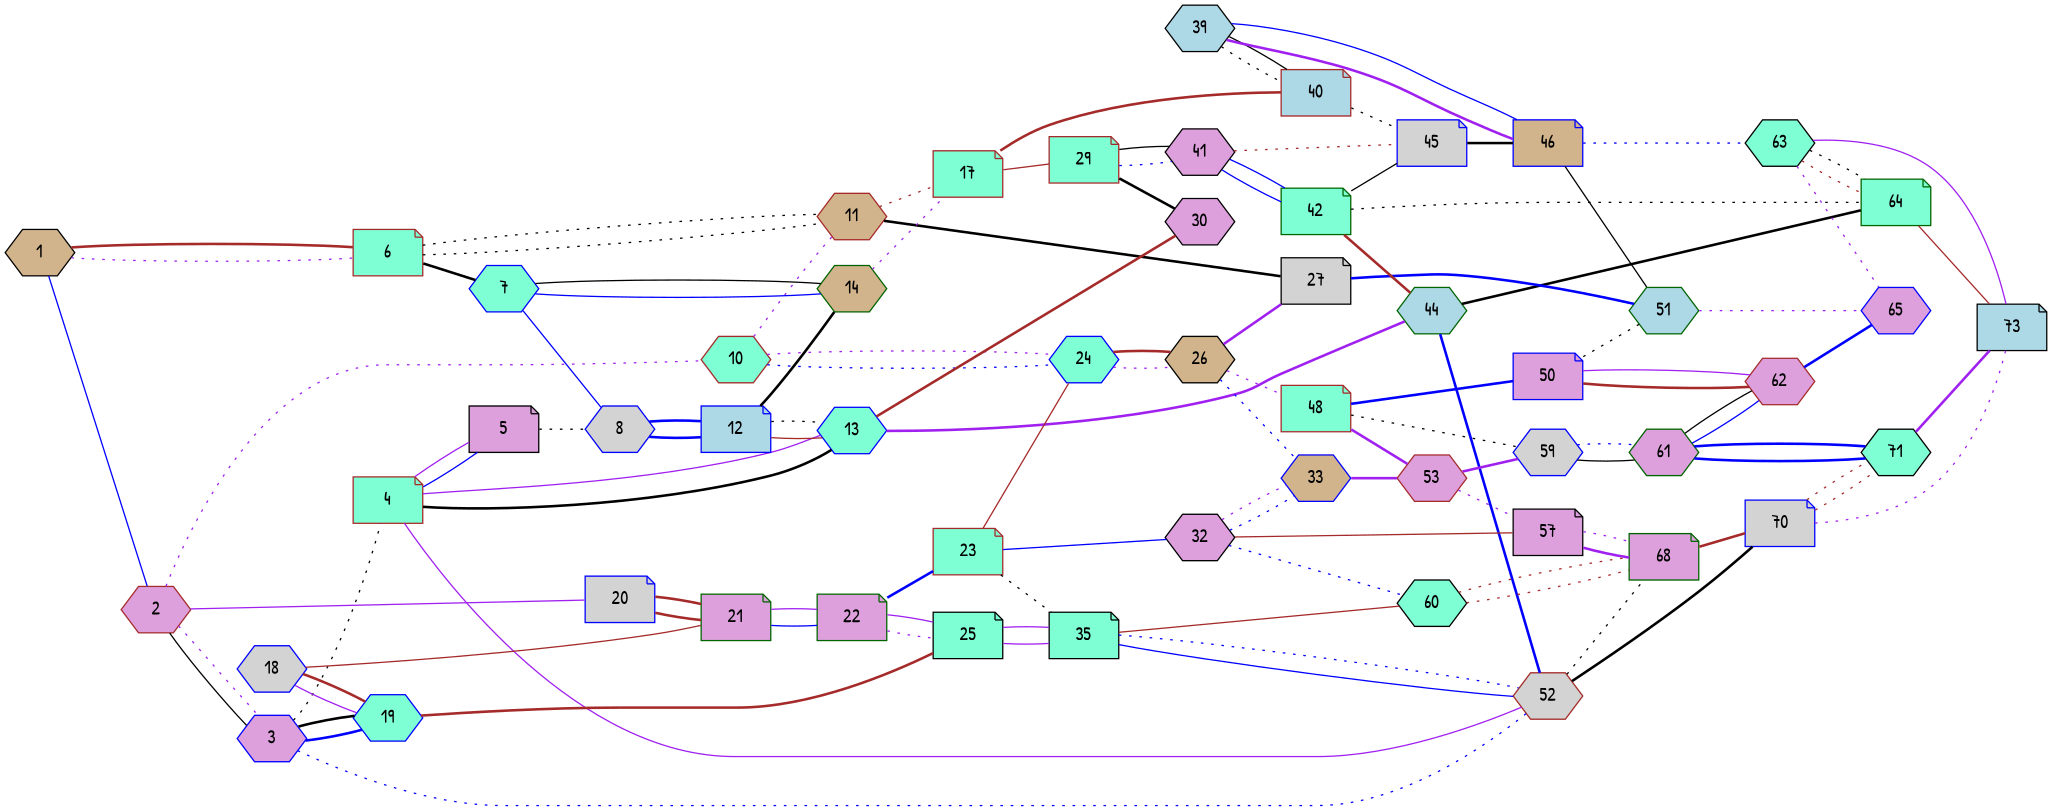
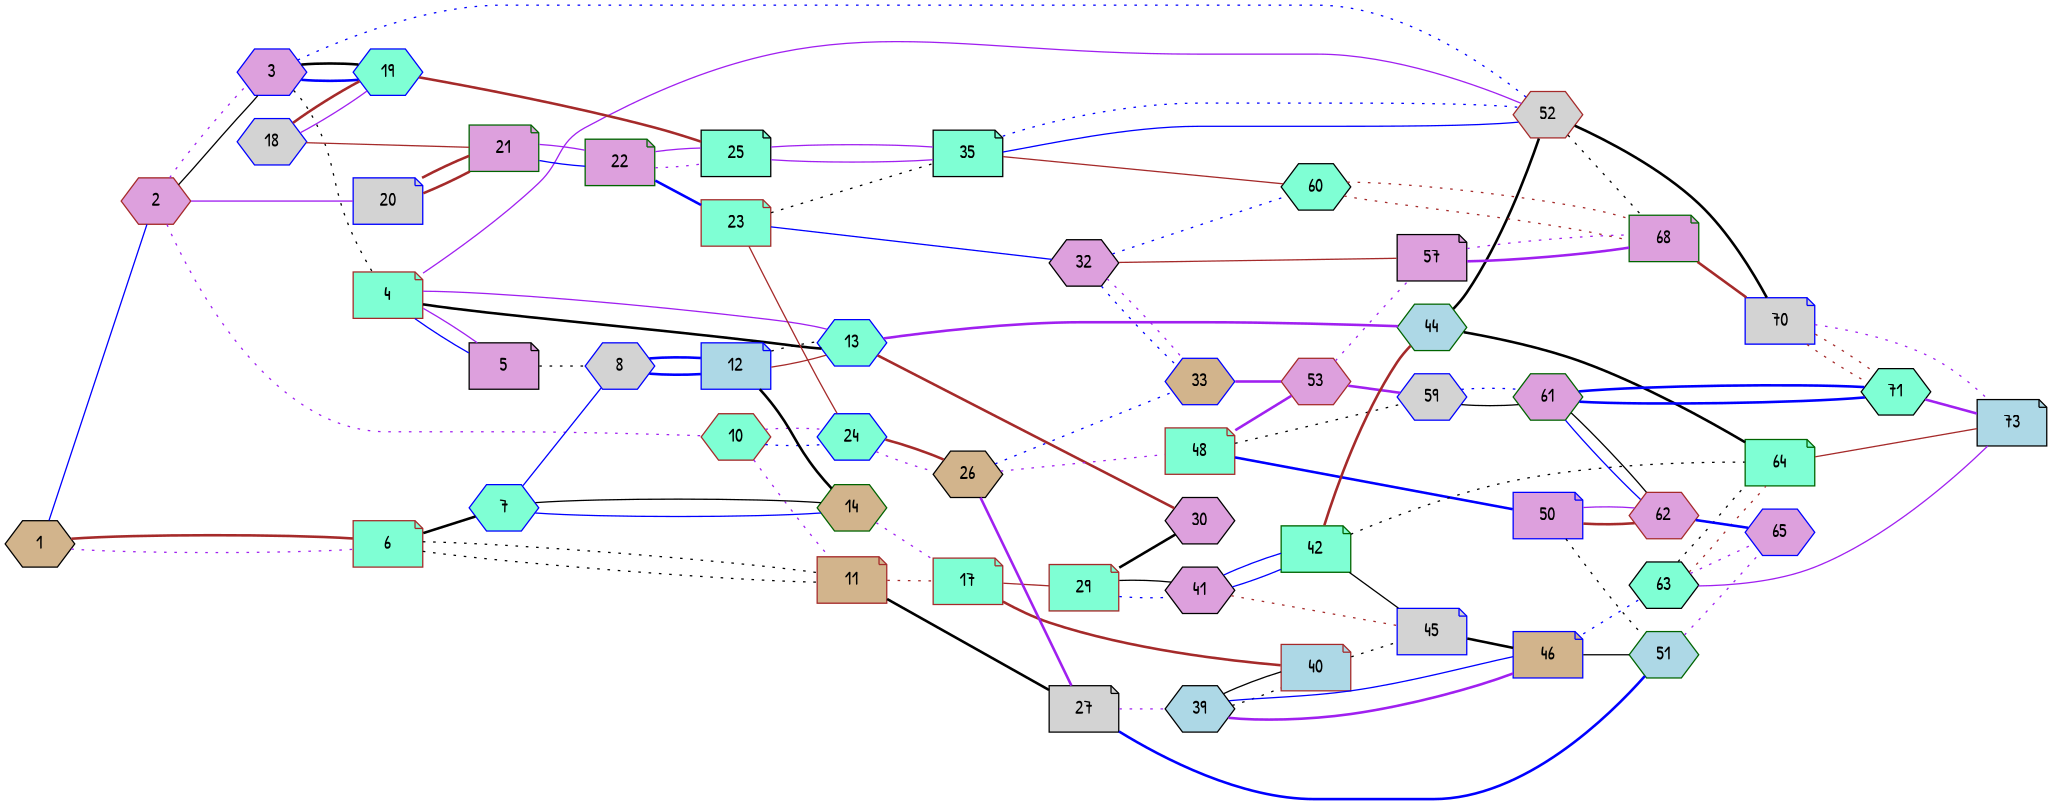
(852, 217) -> (852, 580)
(1487, 495) -> (1503, 227)
none -> (1142, 709)
